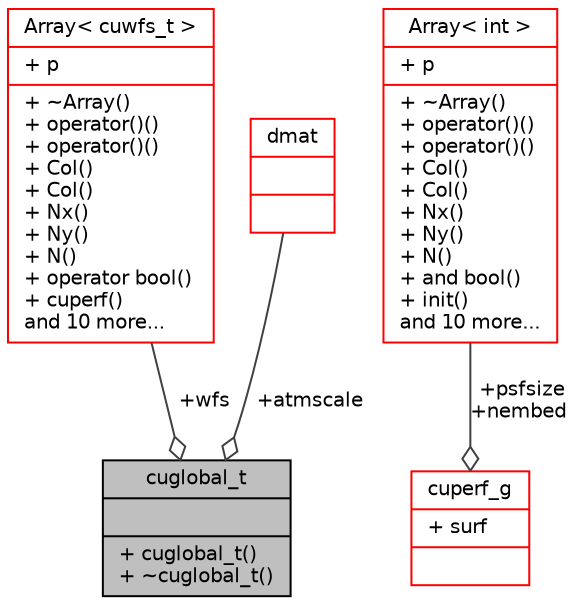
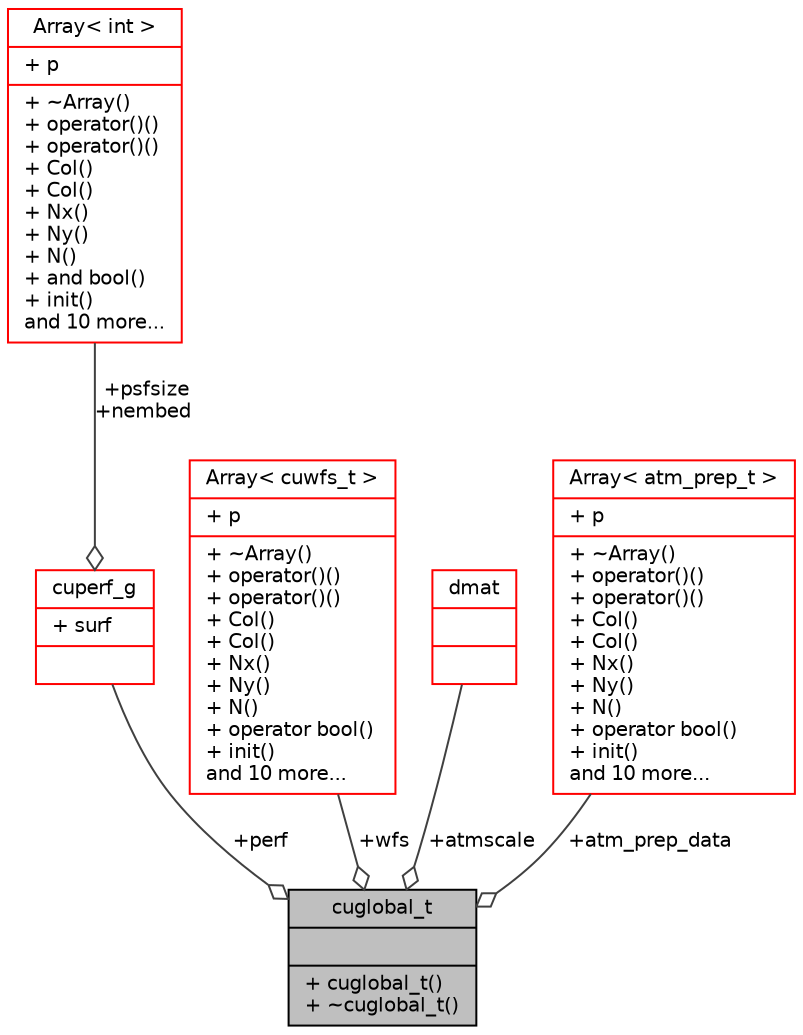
(74, 301) -> (241, 752)
none -> (674, 627)
none -> (173, 798)
